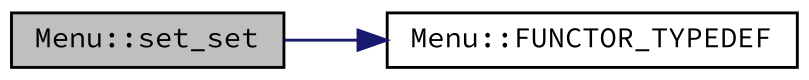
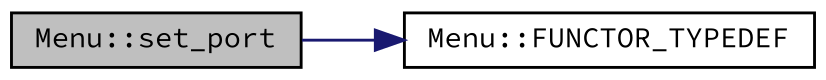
(148, 40) -> (156, 40)
